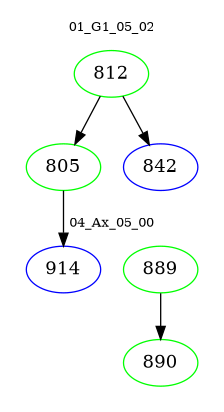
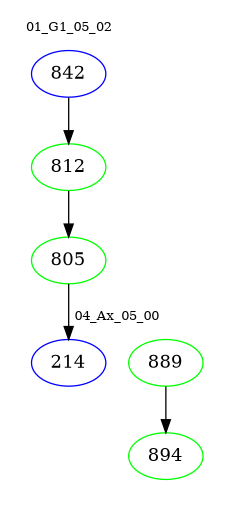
(133, 115) -> (69, 114)
(63, 270) -> (69, 363)
(161, 363) -> (166, 456)
